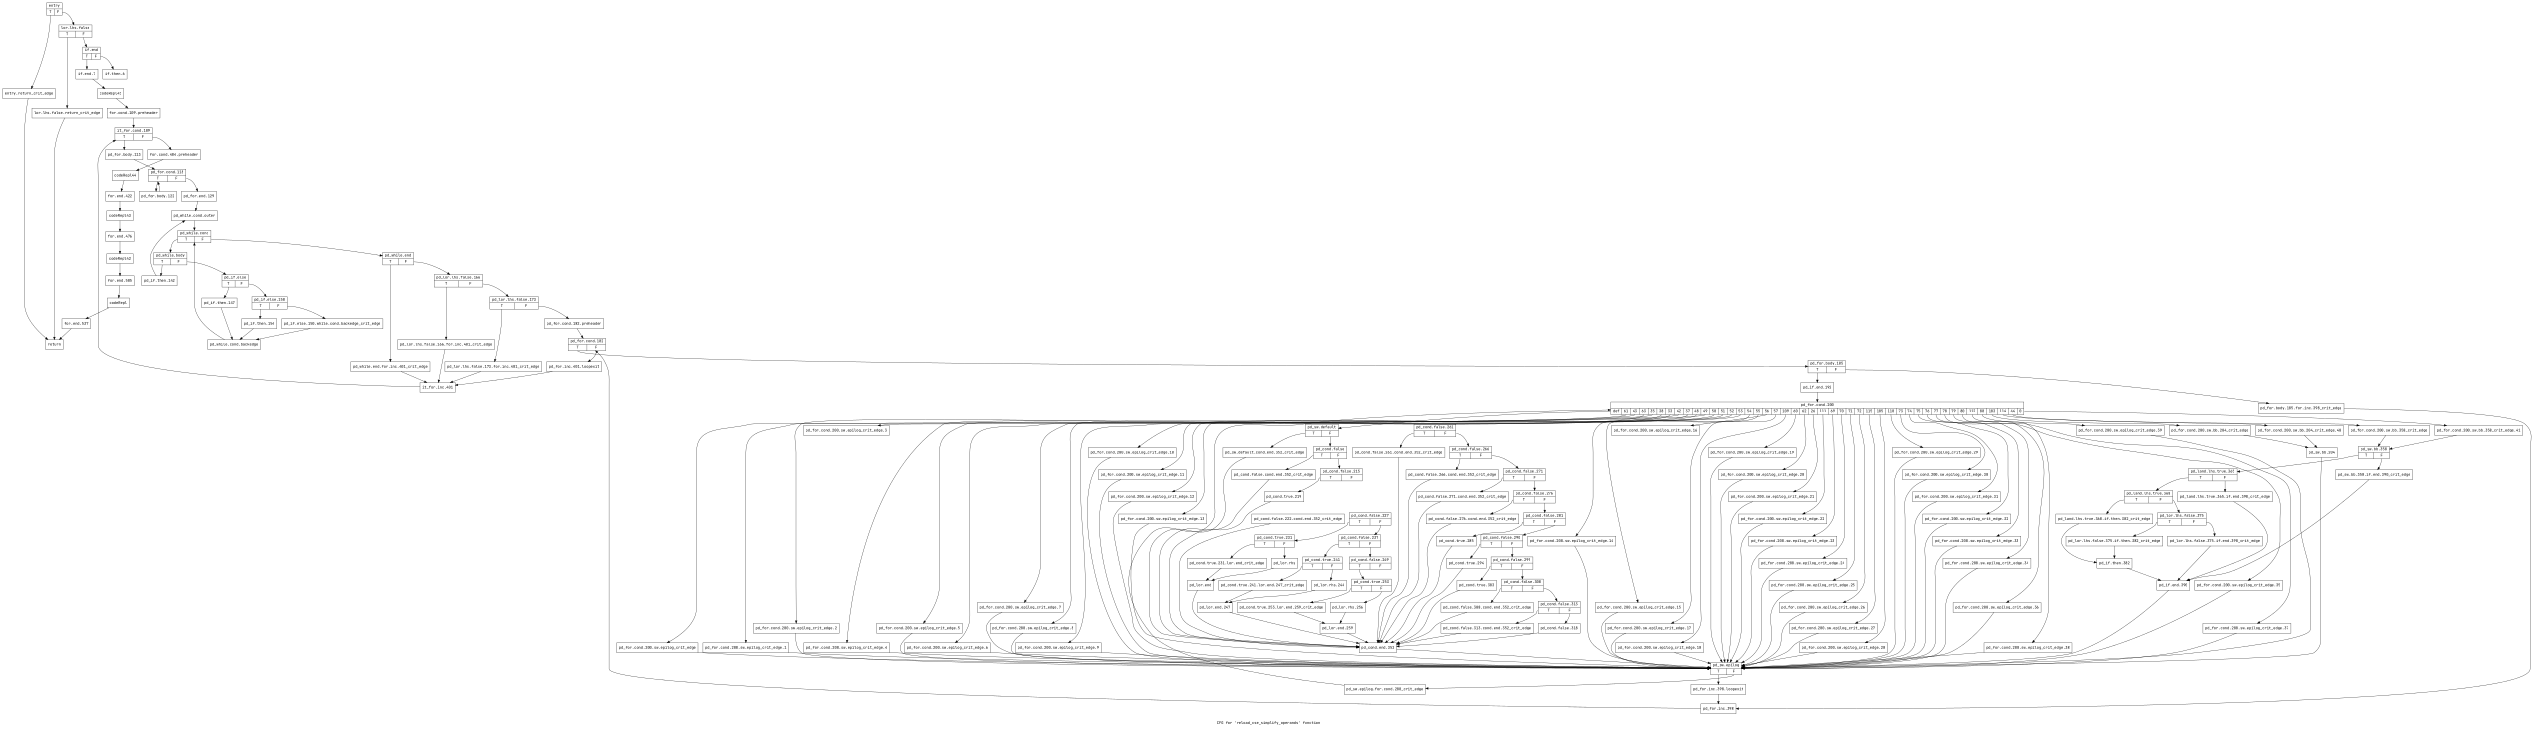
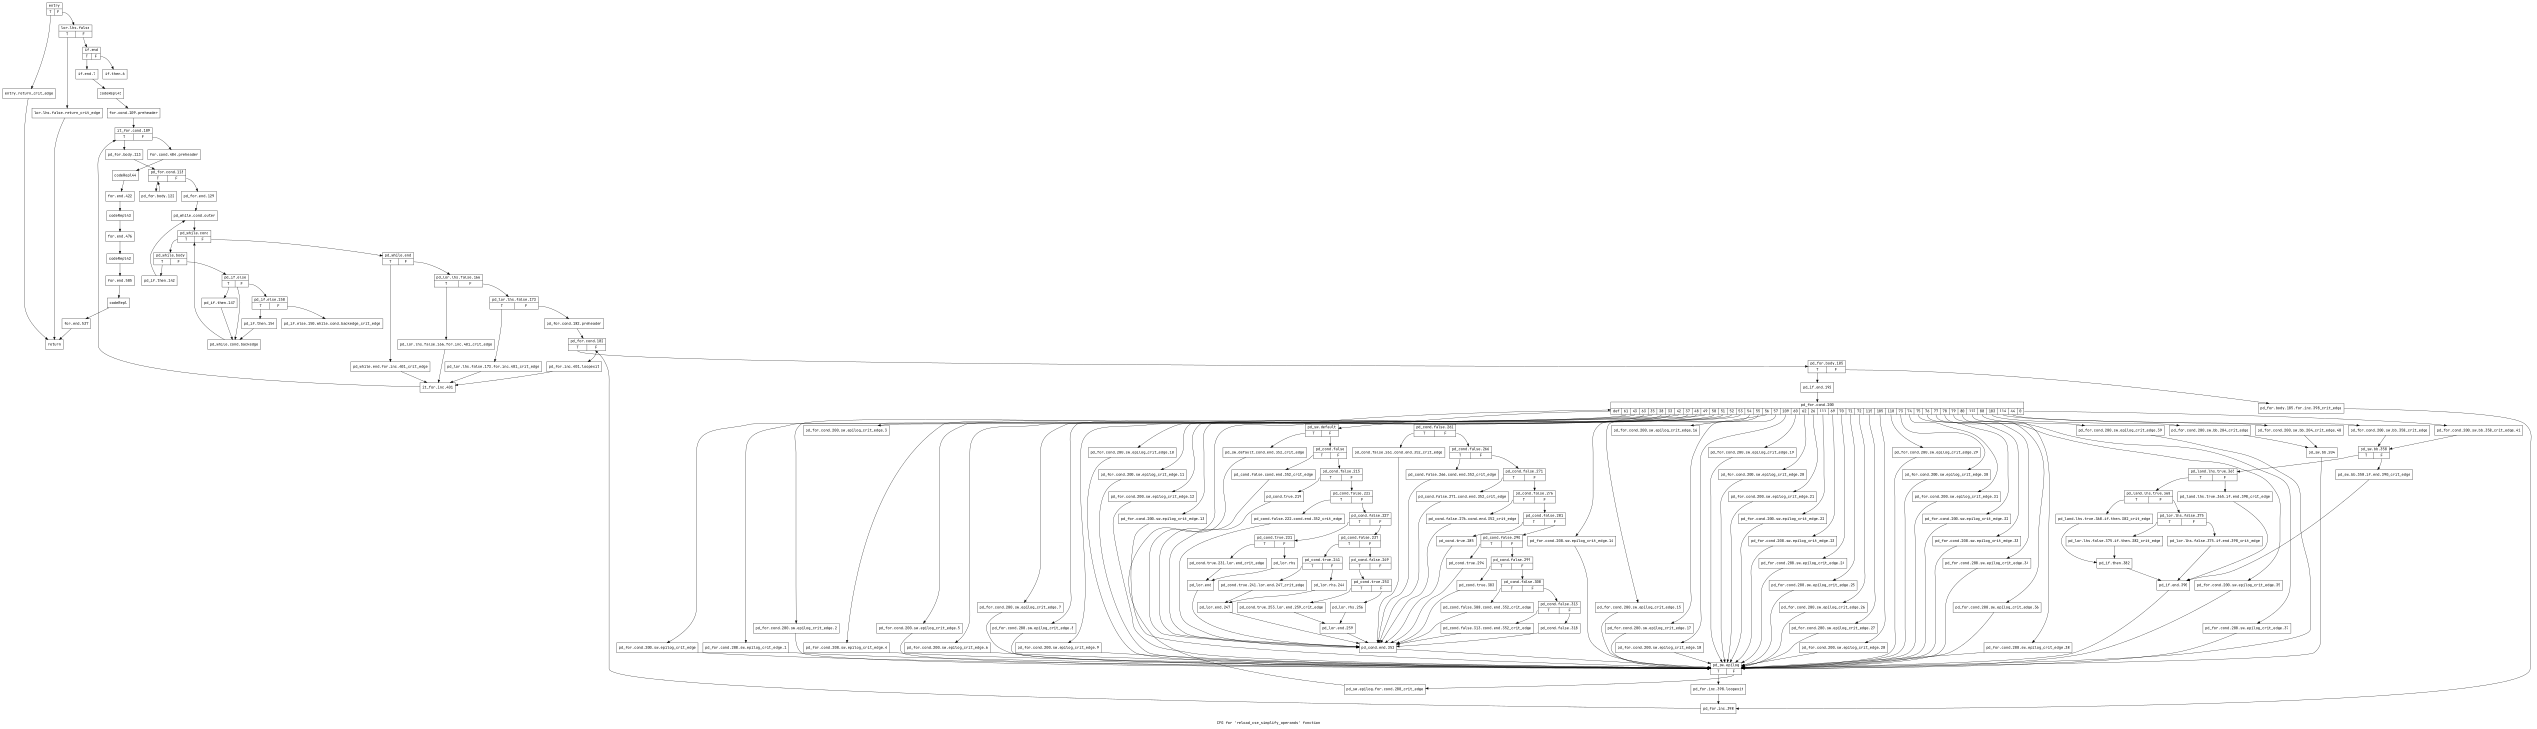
(285, 334) -> (239, 312)
none -> (1352, 497)
